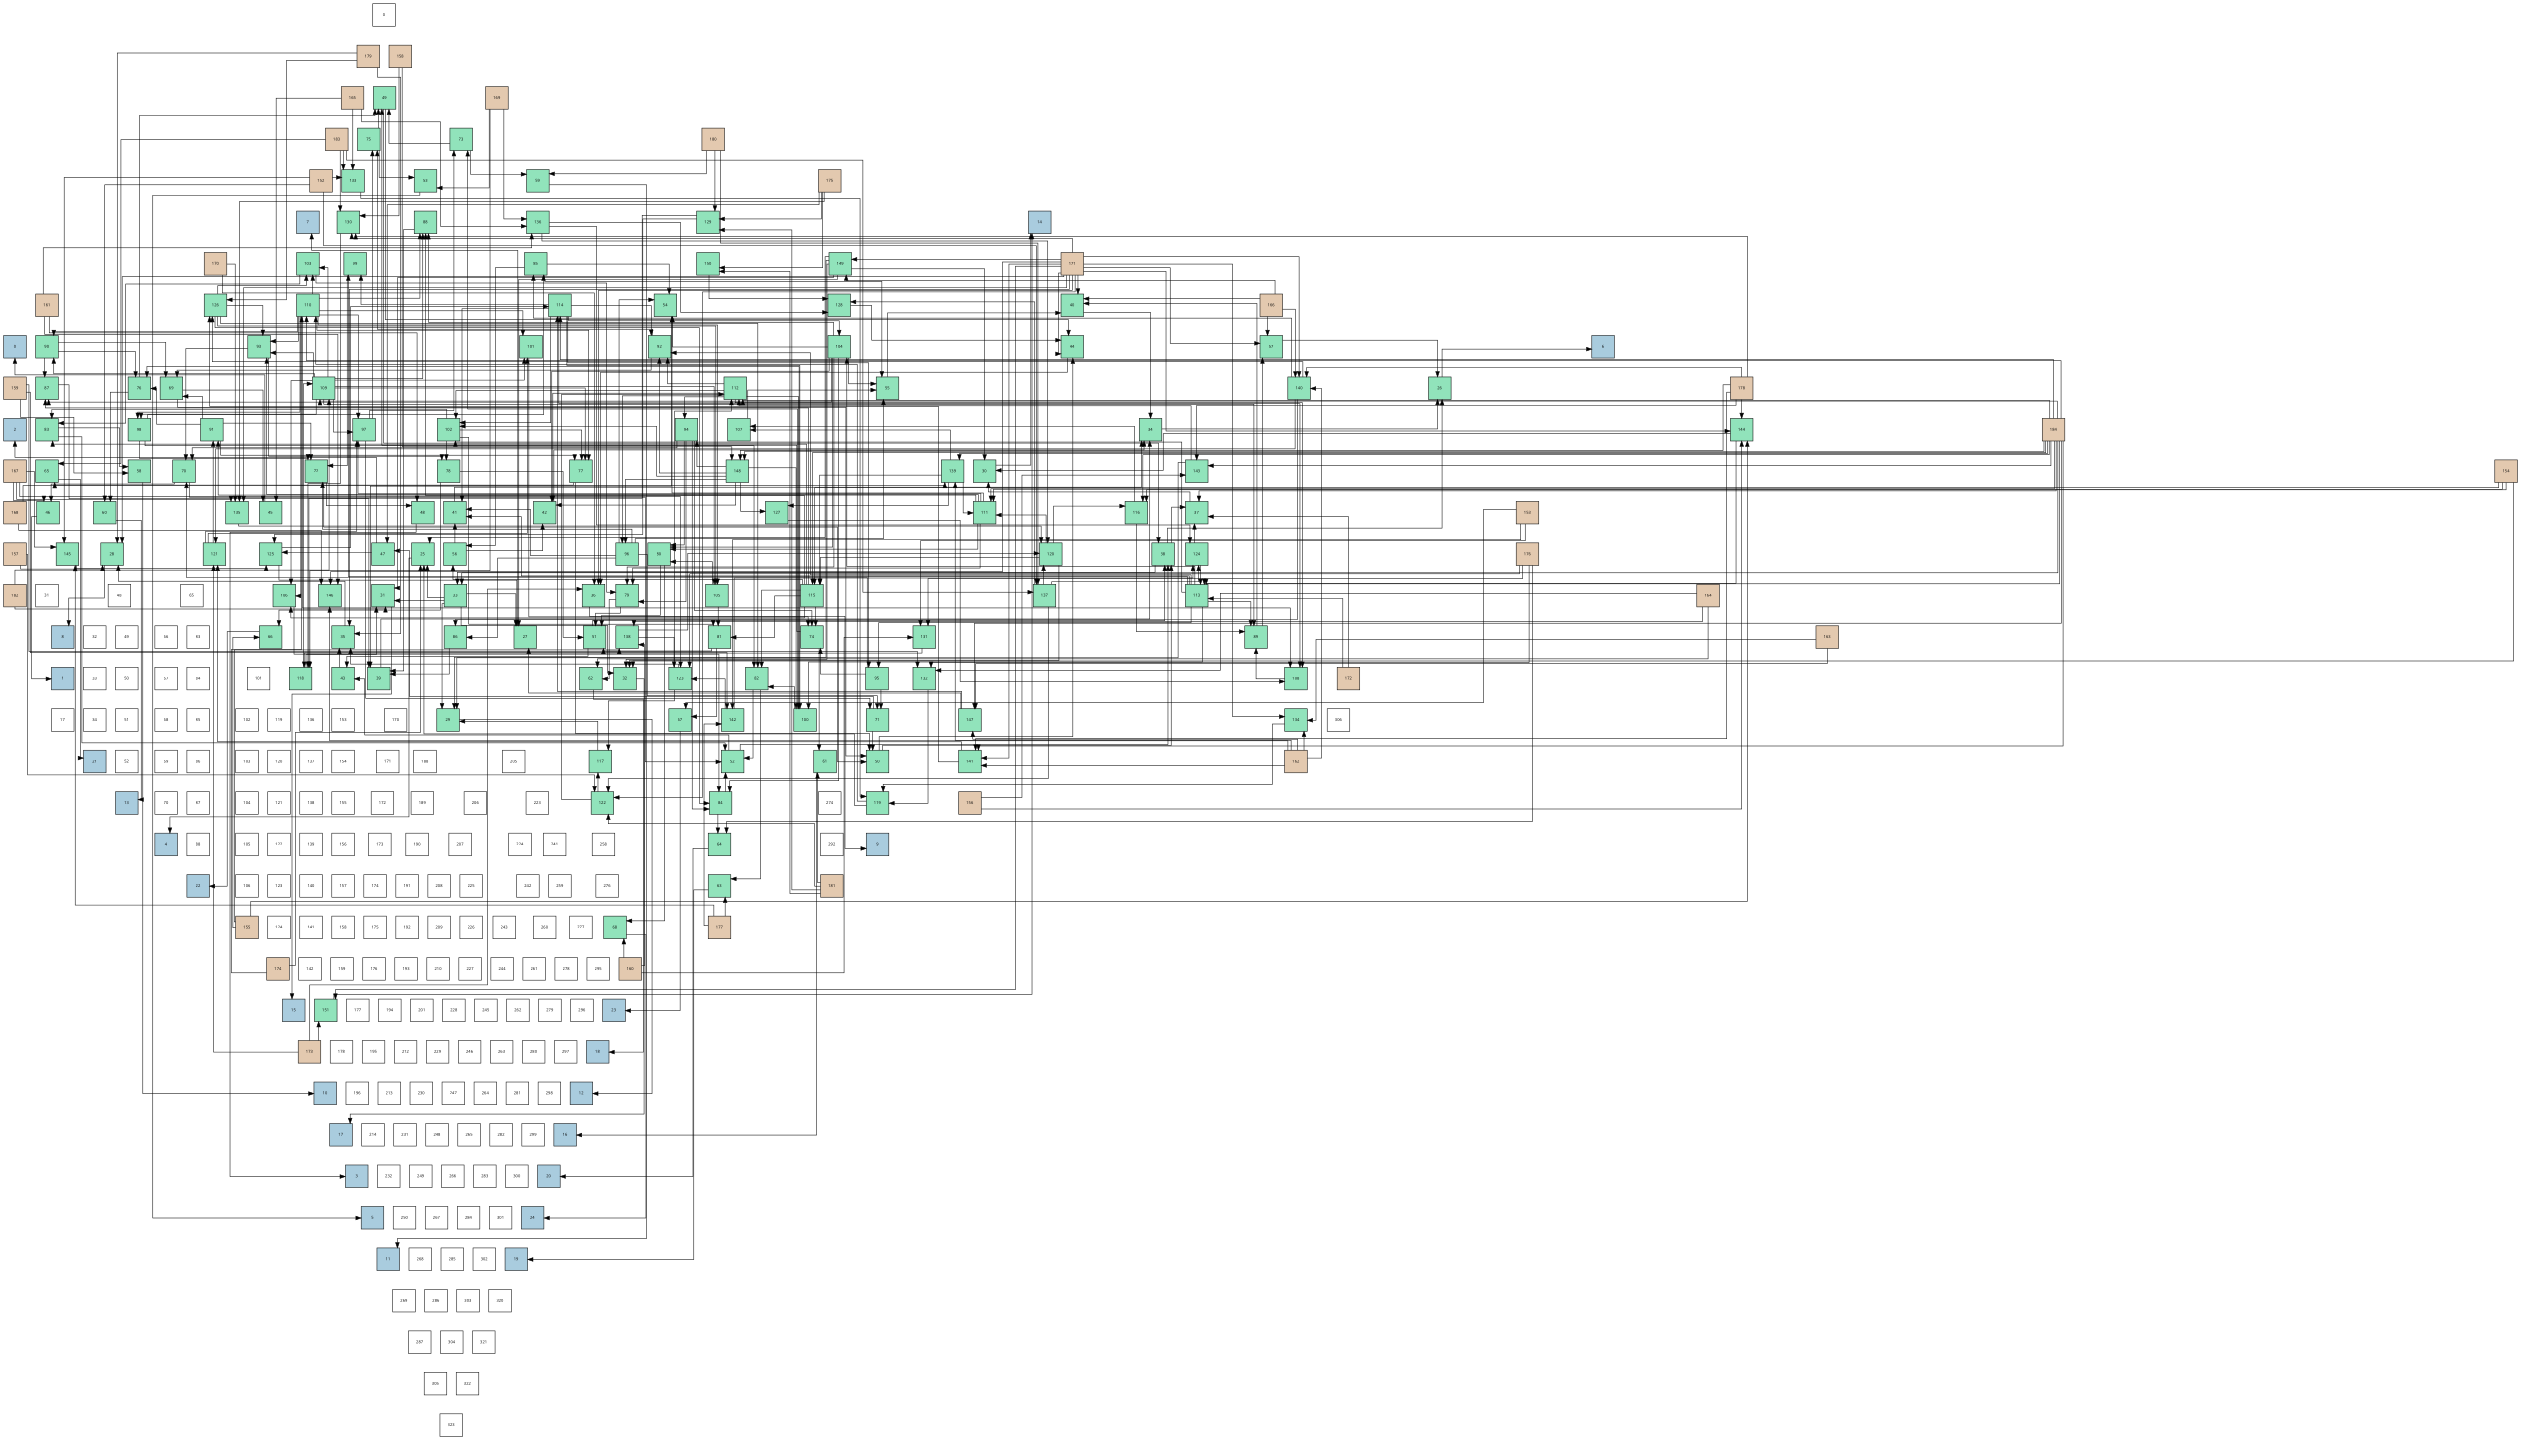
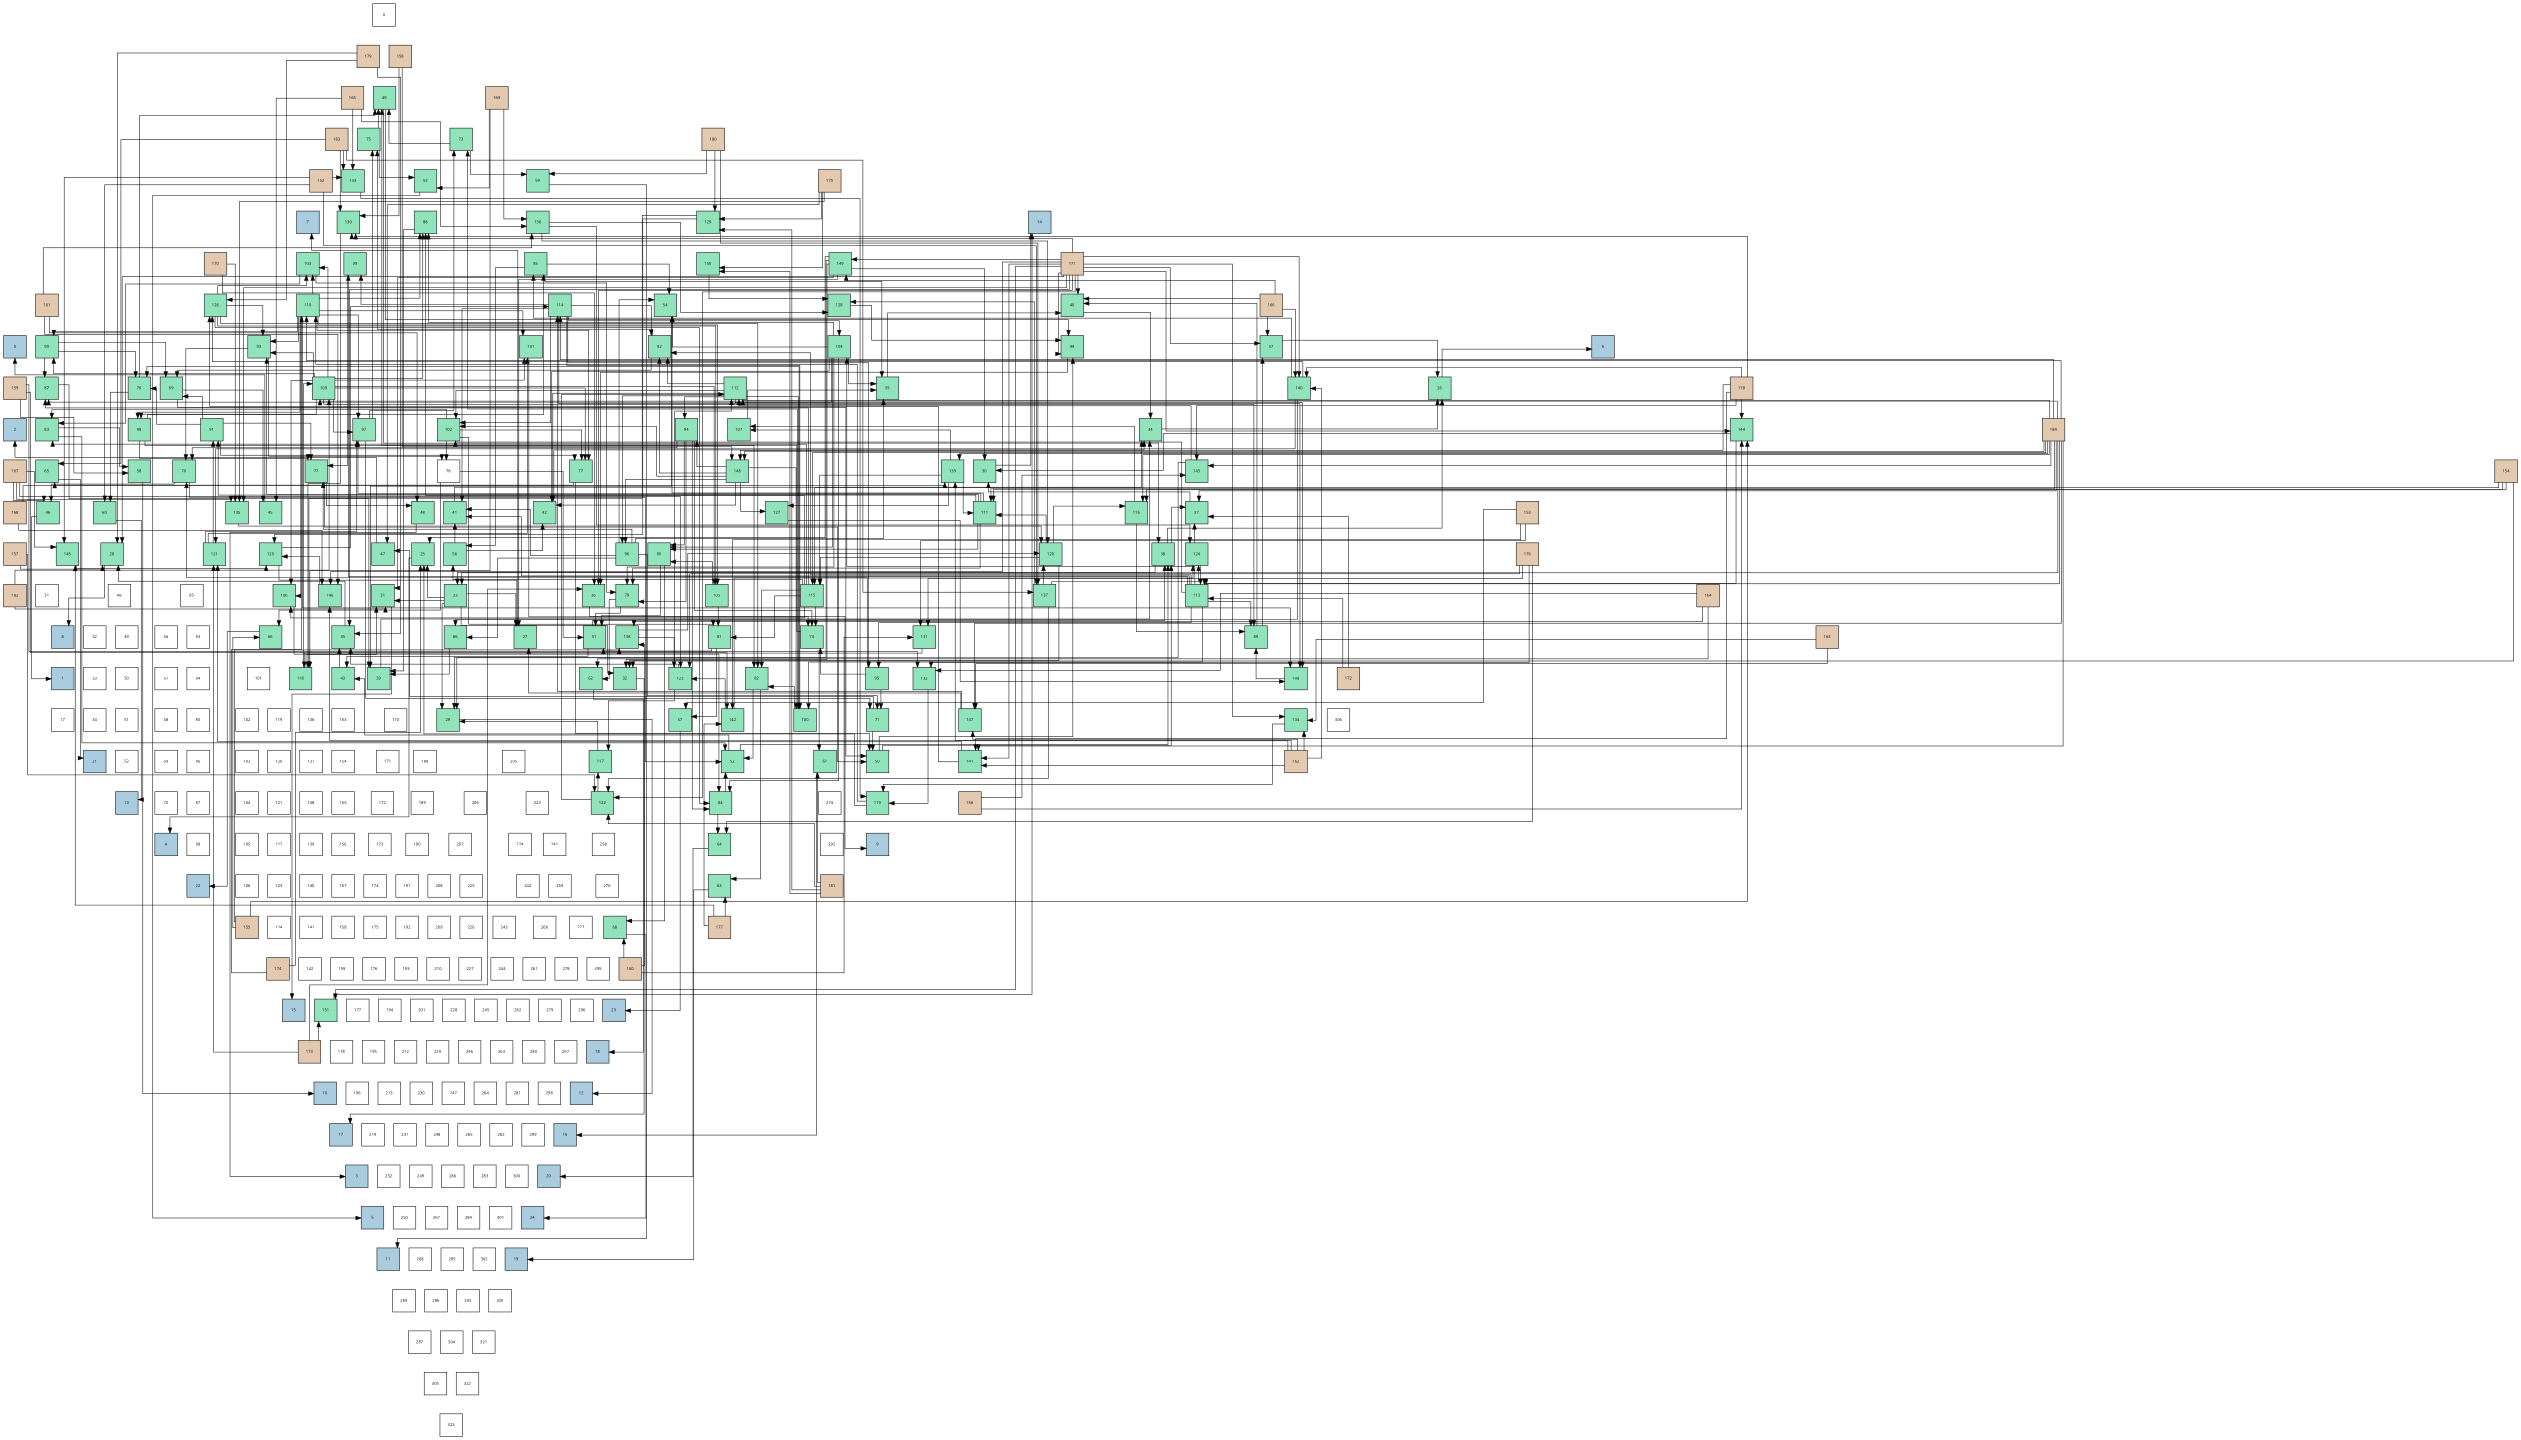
(449, 471) -> (449, 471)
(334, 552) -> (317, 556)
